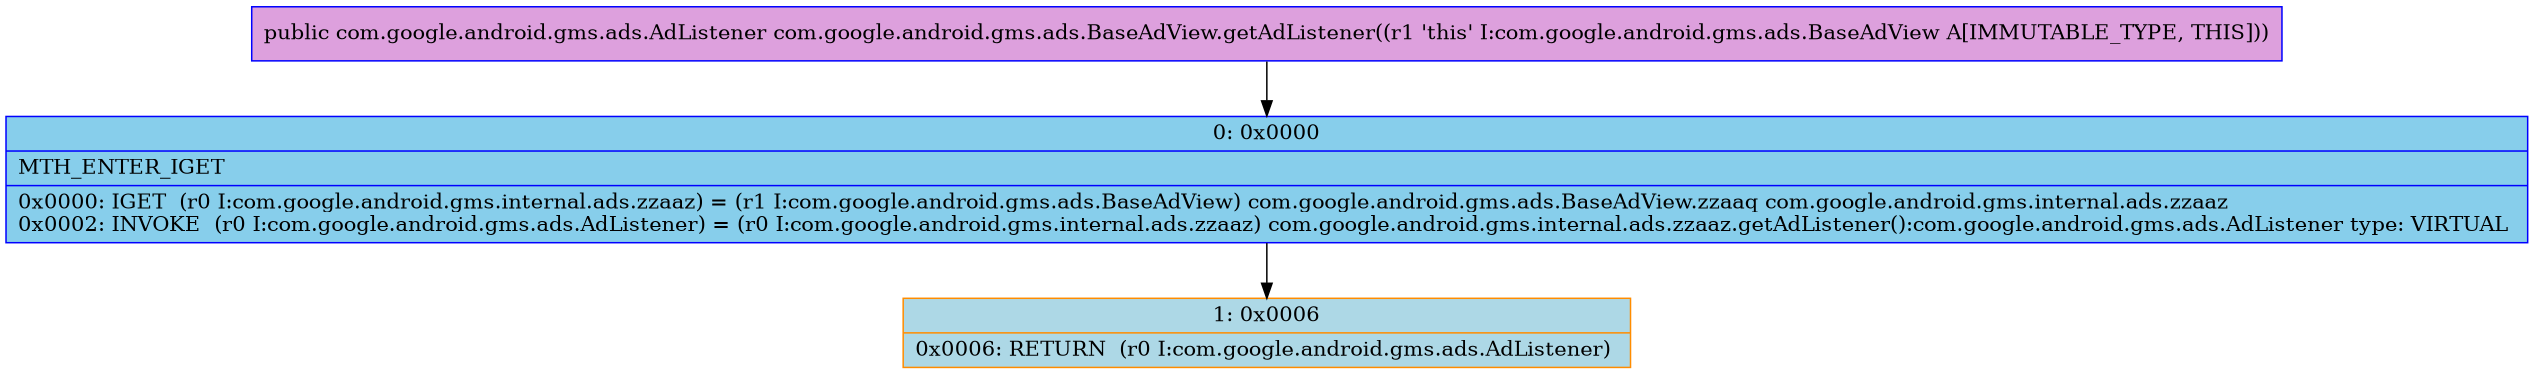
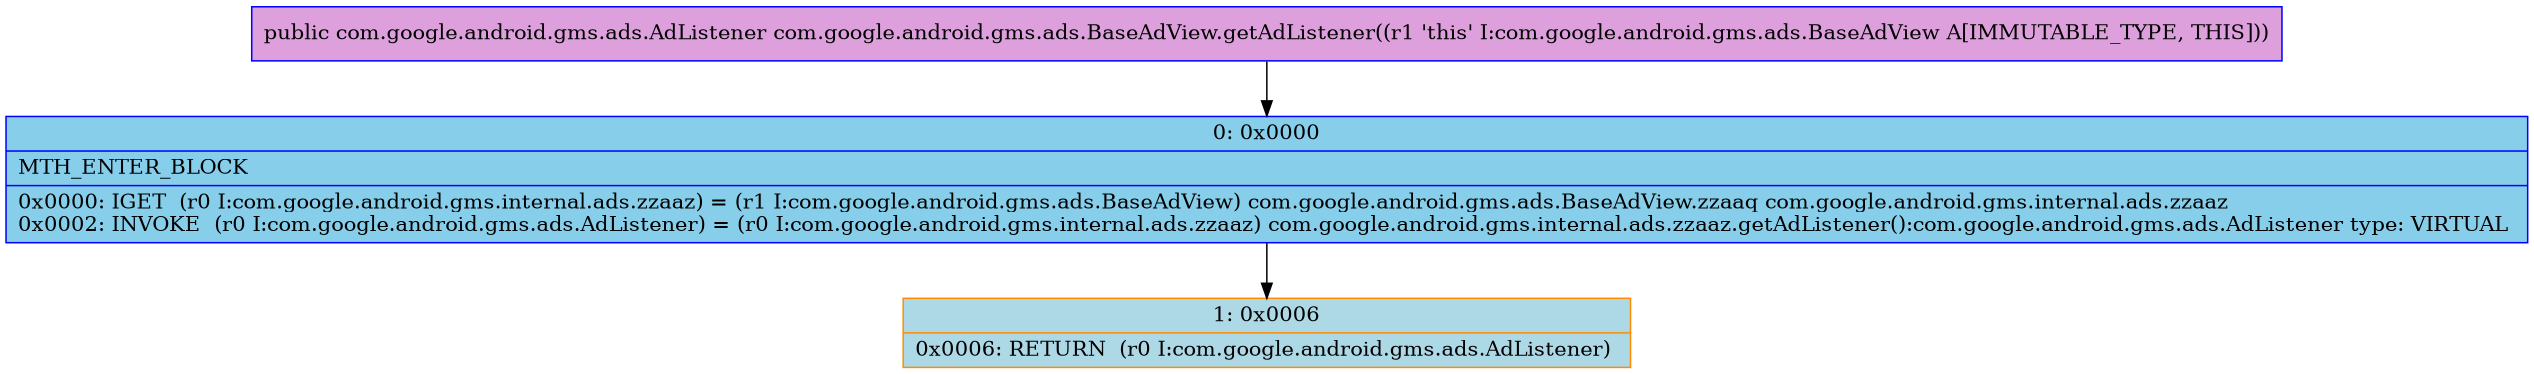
(122, 168) -> (134, 168)
